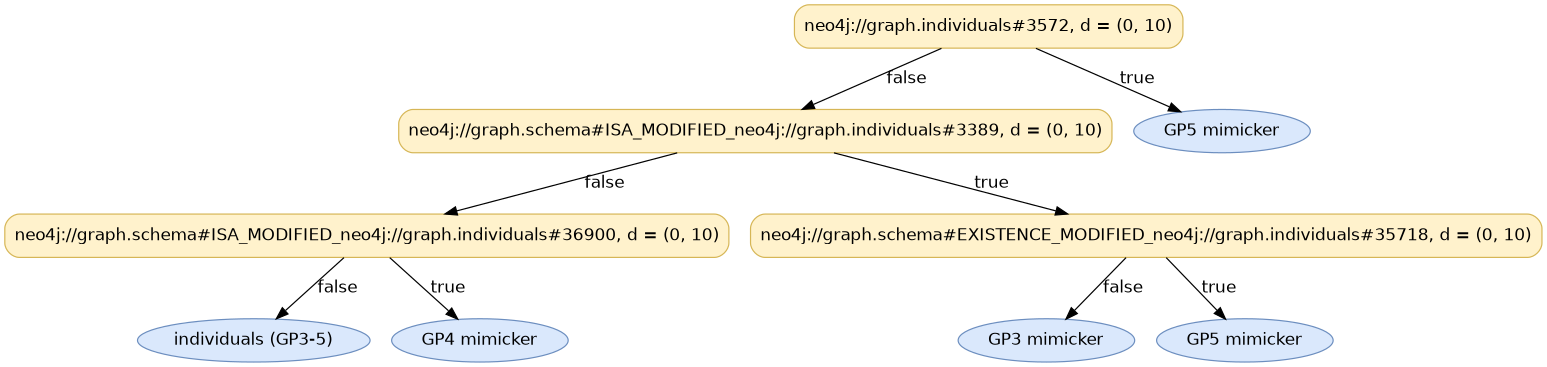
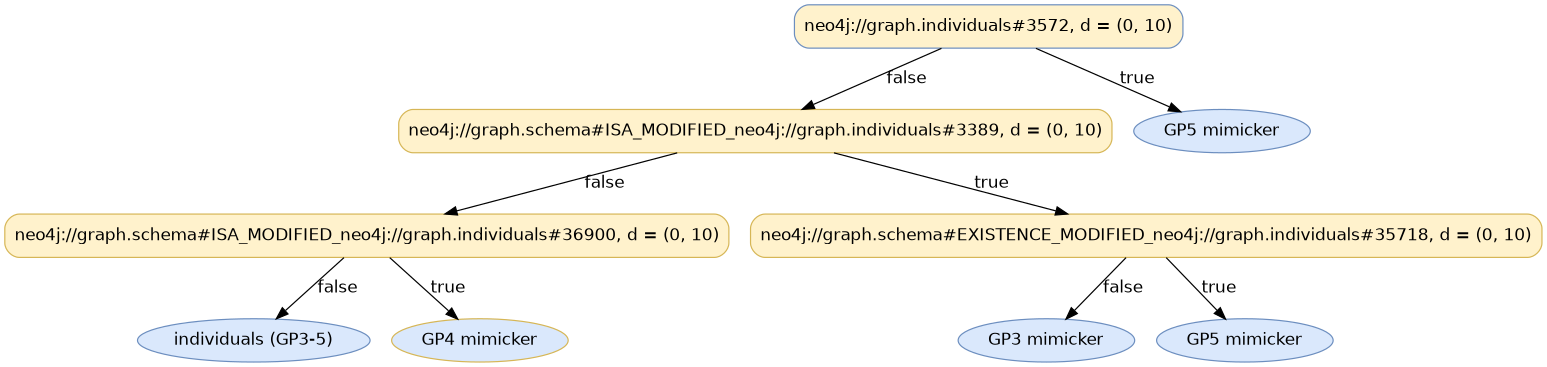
(989, 26) -> (989, 26)
(480, 340) -> (480, 340)
